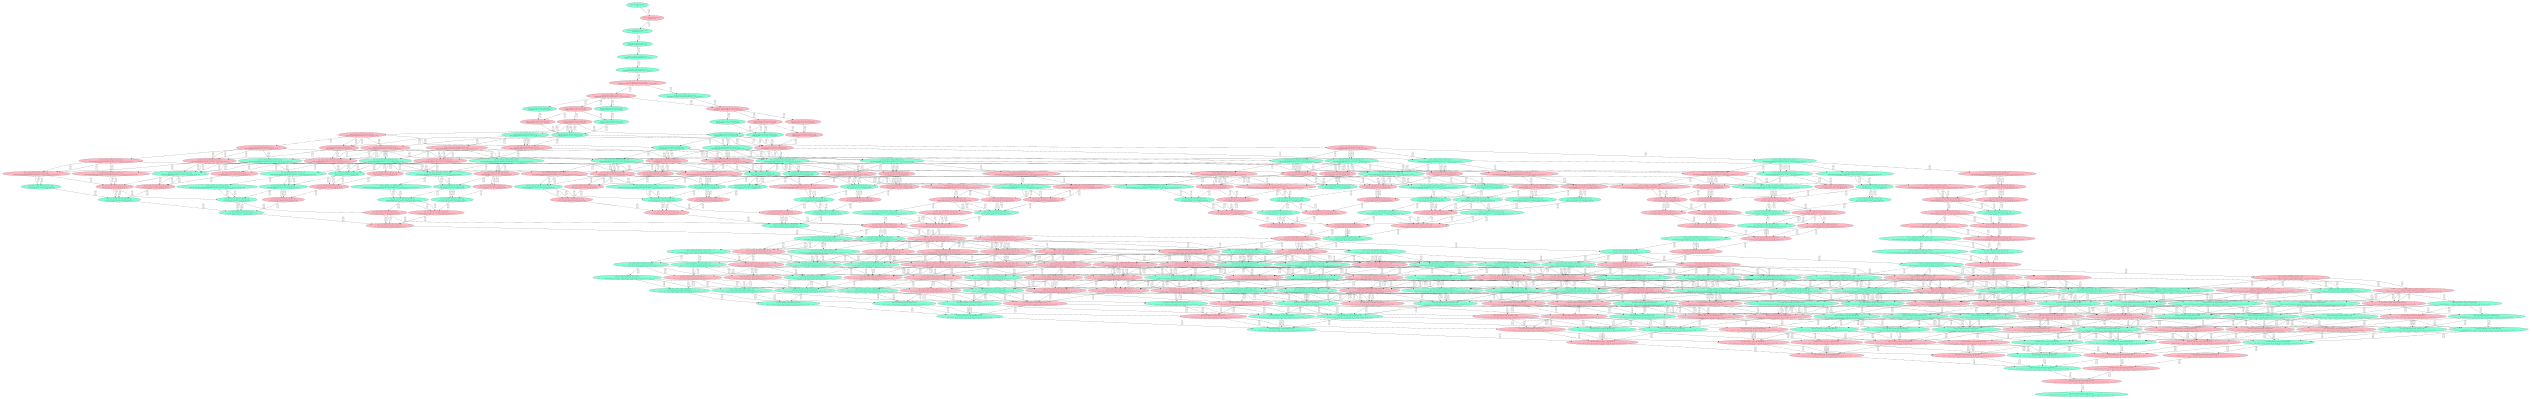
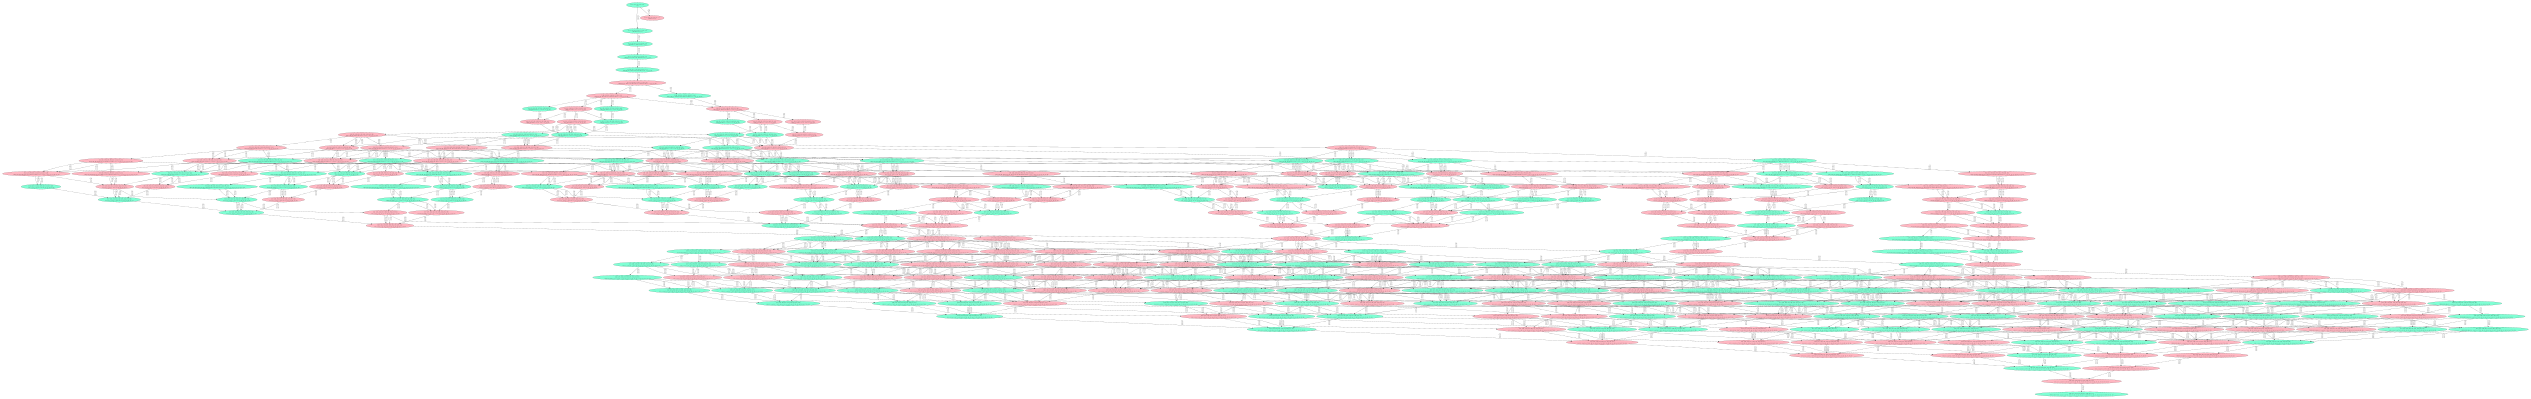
(645, 24) -> (637, 17)
